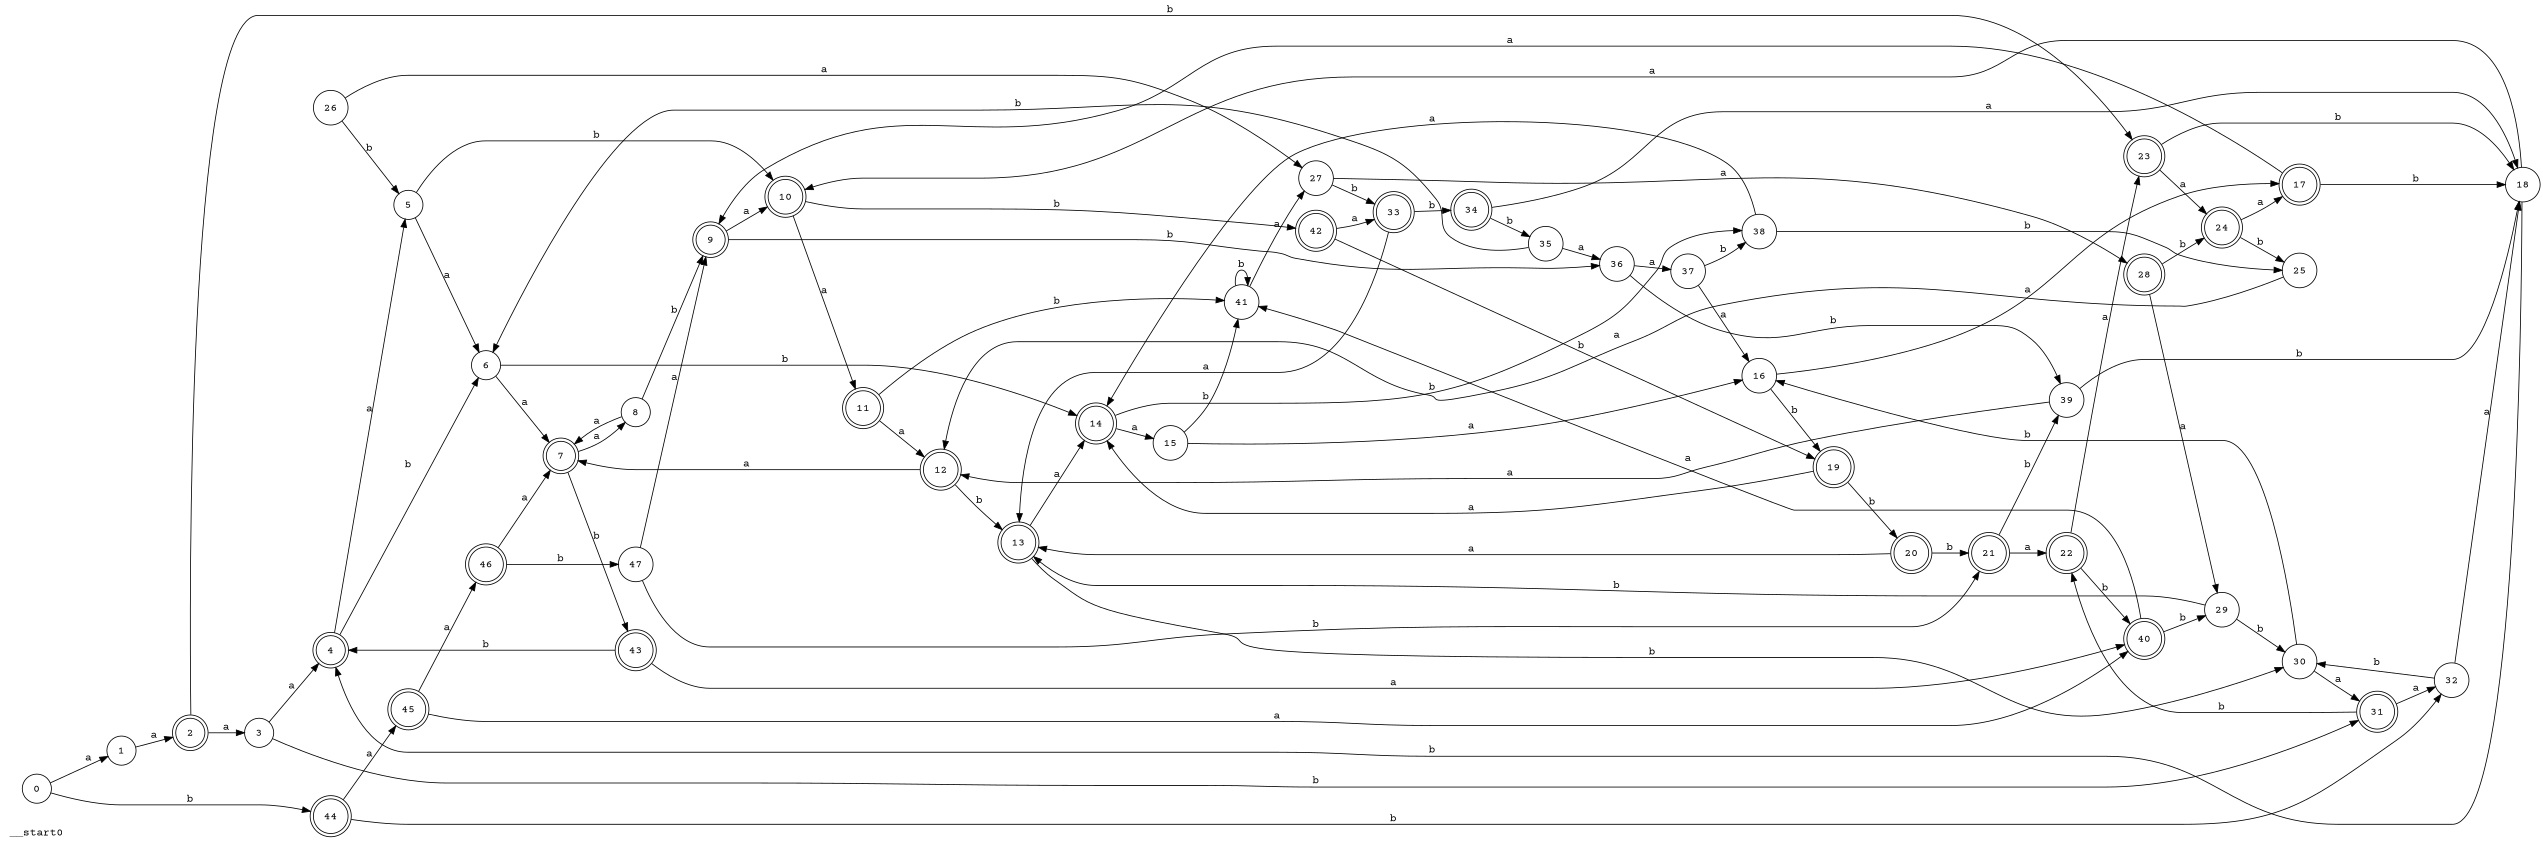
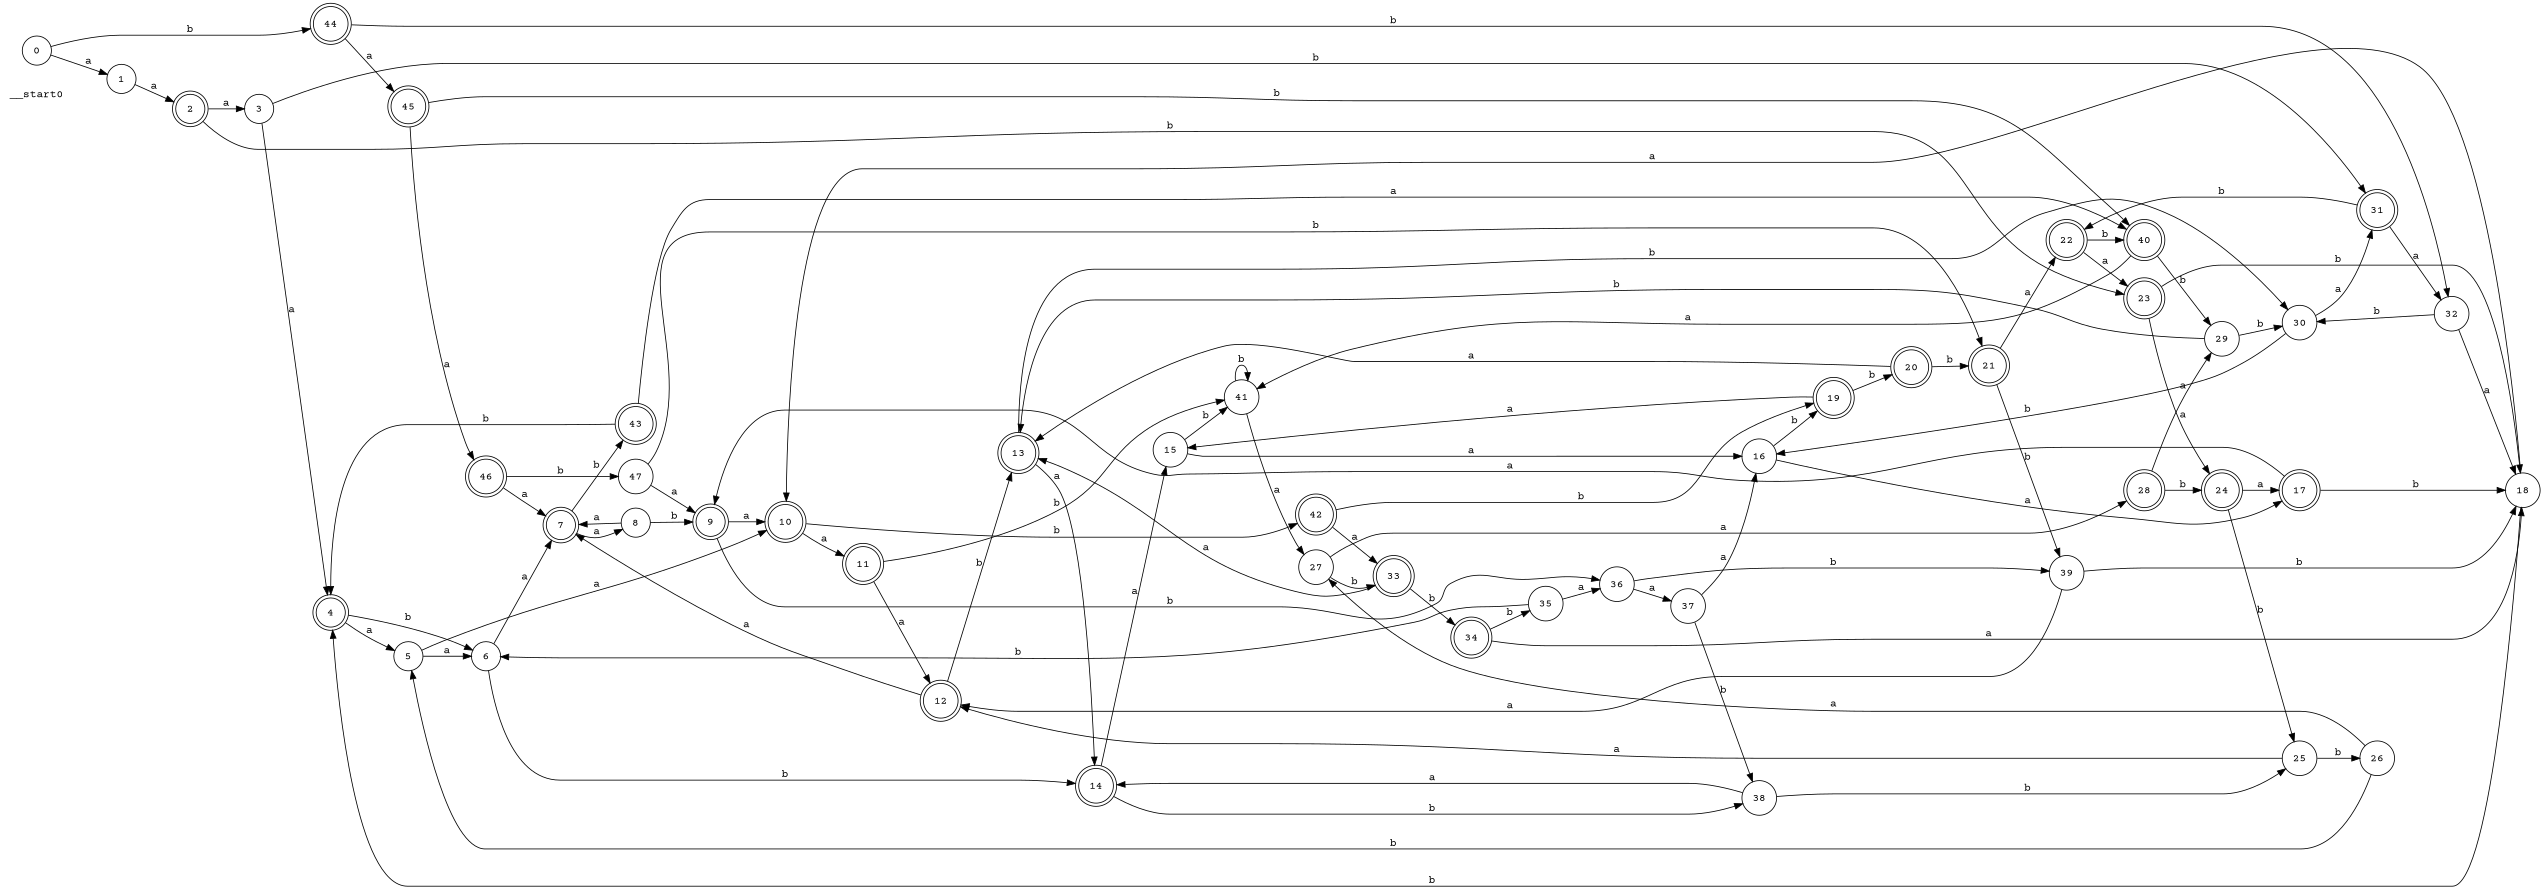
(597, 135) -> (597, 584)
(1452, 513) -> (1504, 416)
(1277, 715) -> (1277, 93)
none -> (2334, 758)
